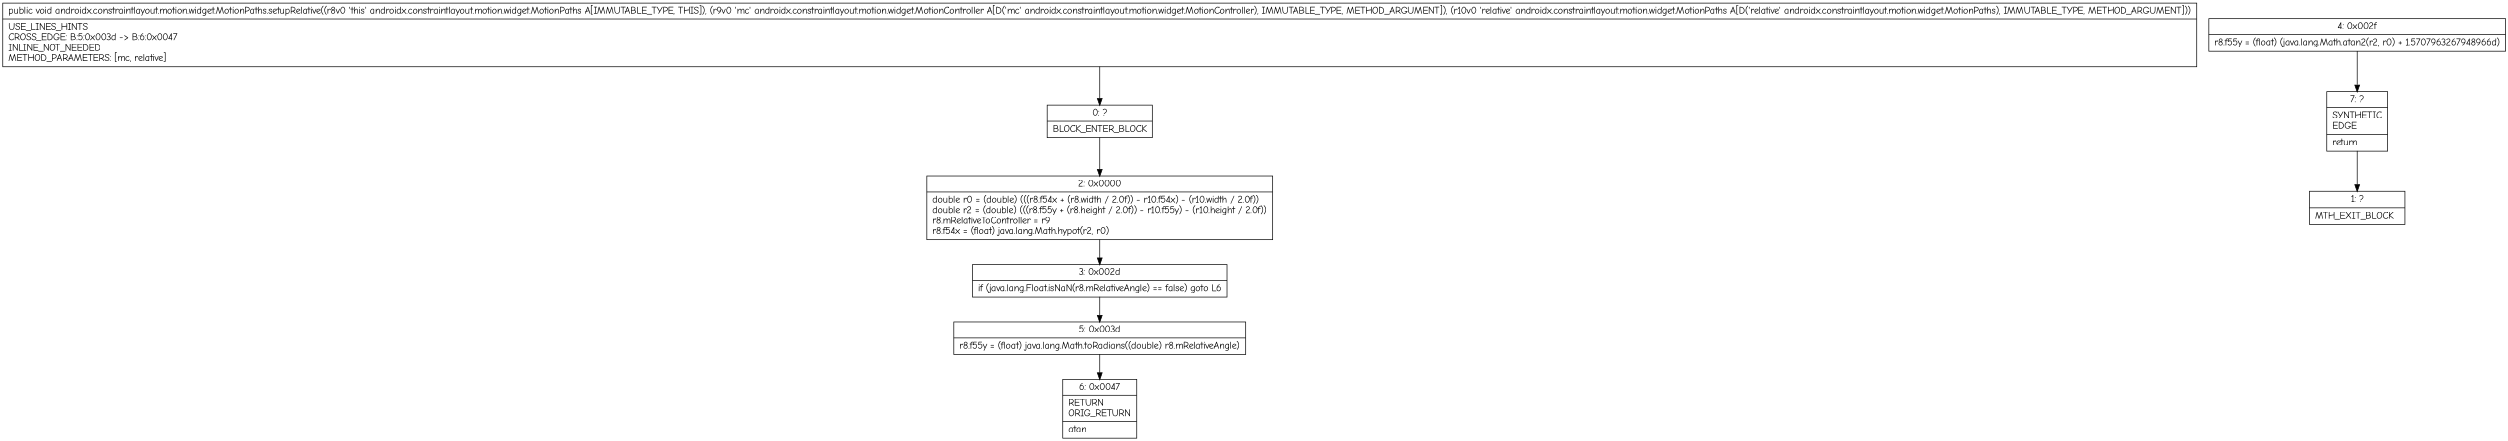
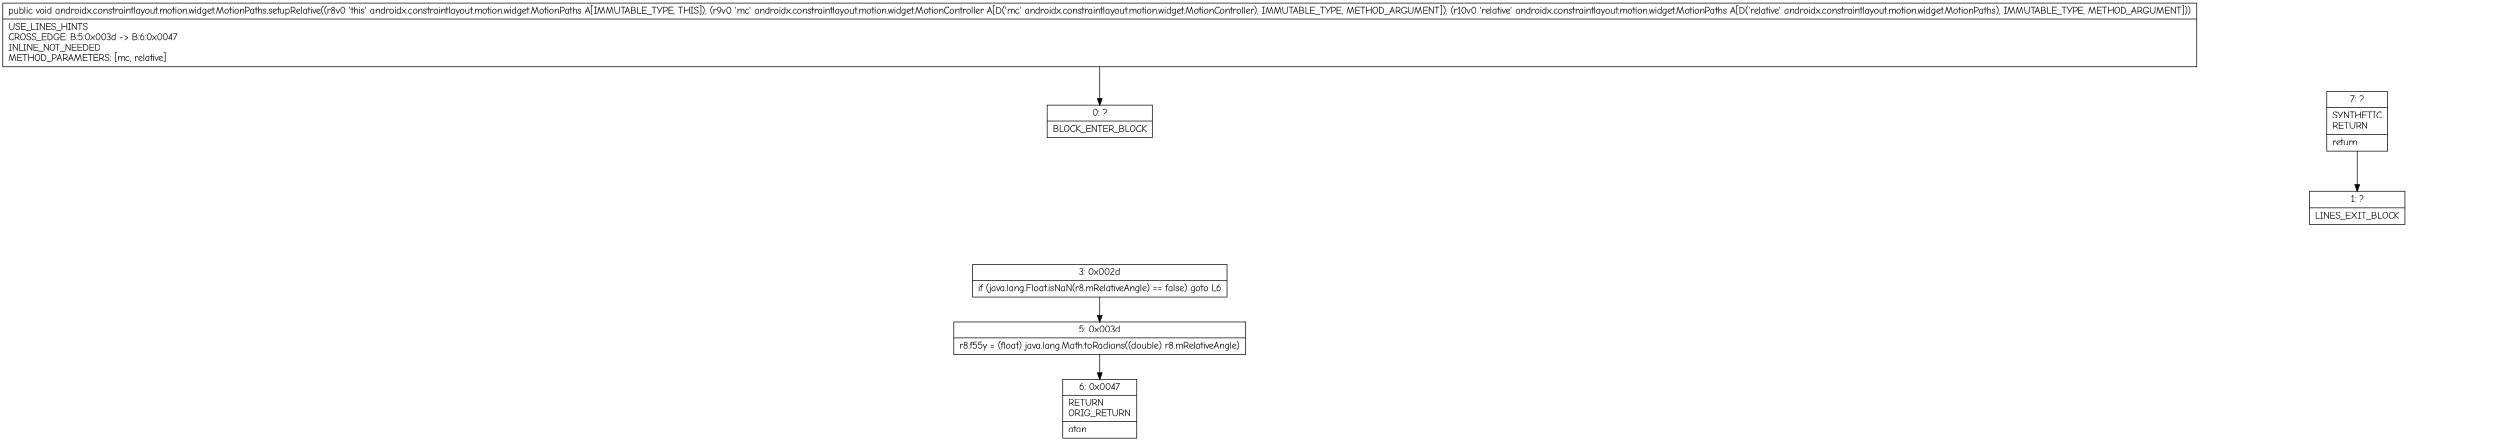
(2357, 35) -> none
(2345, 126) -> (2350, 126)
(1100, 208) -> none
(2354, 216) -> (2357, 216)
